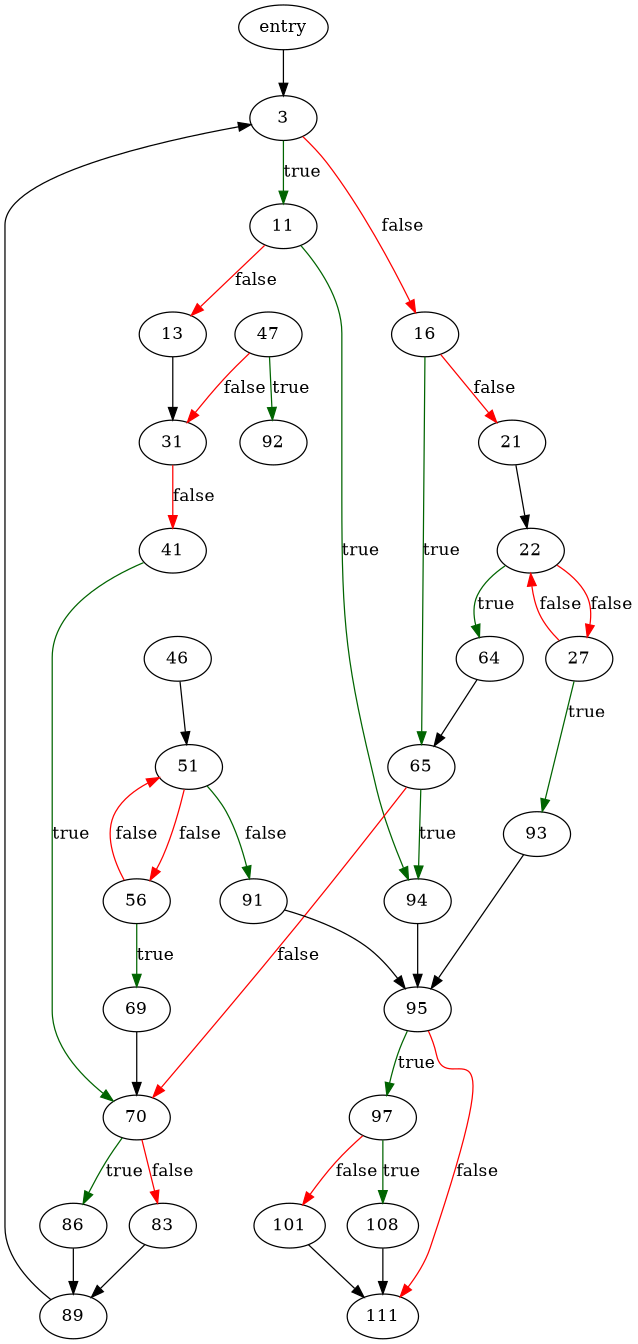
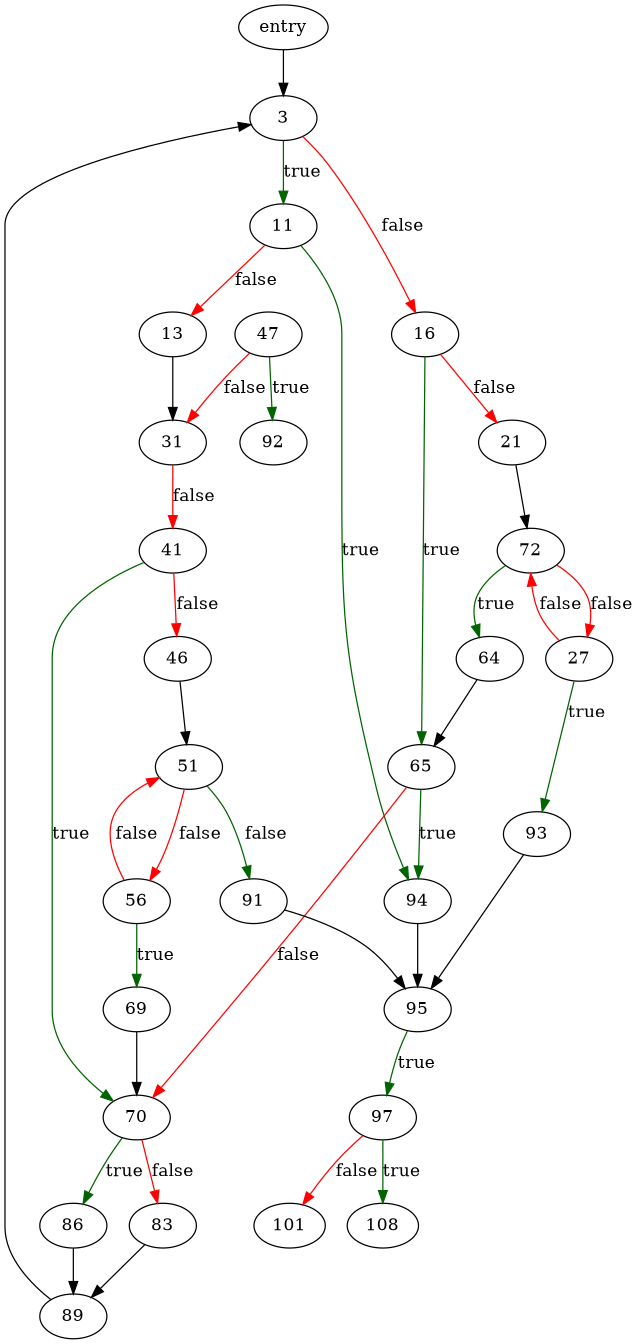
(531, 551) -> (531, 551)
none -> (175, 599)
(383, 1316) -> none
